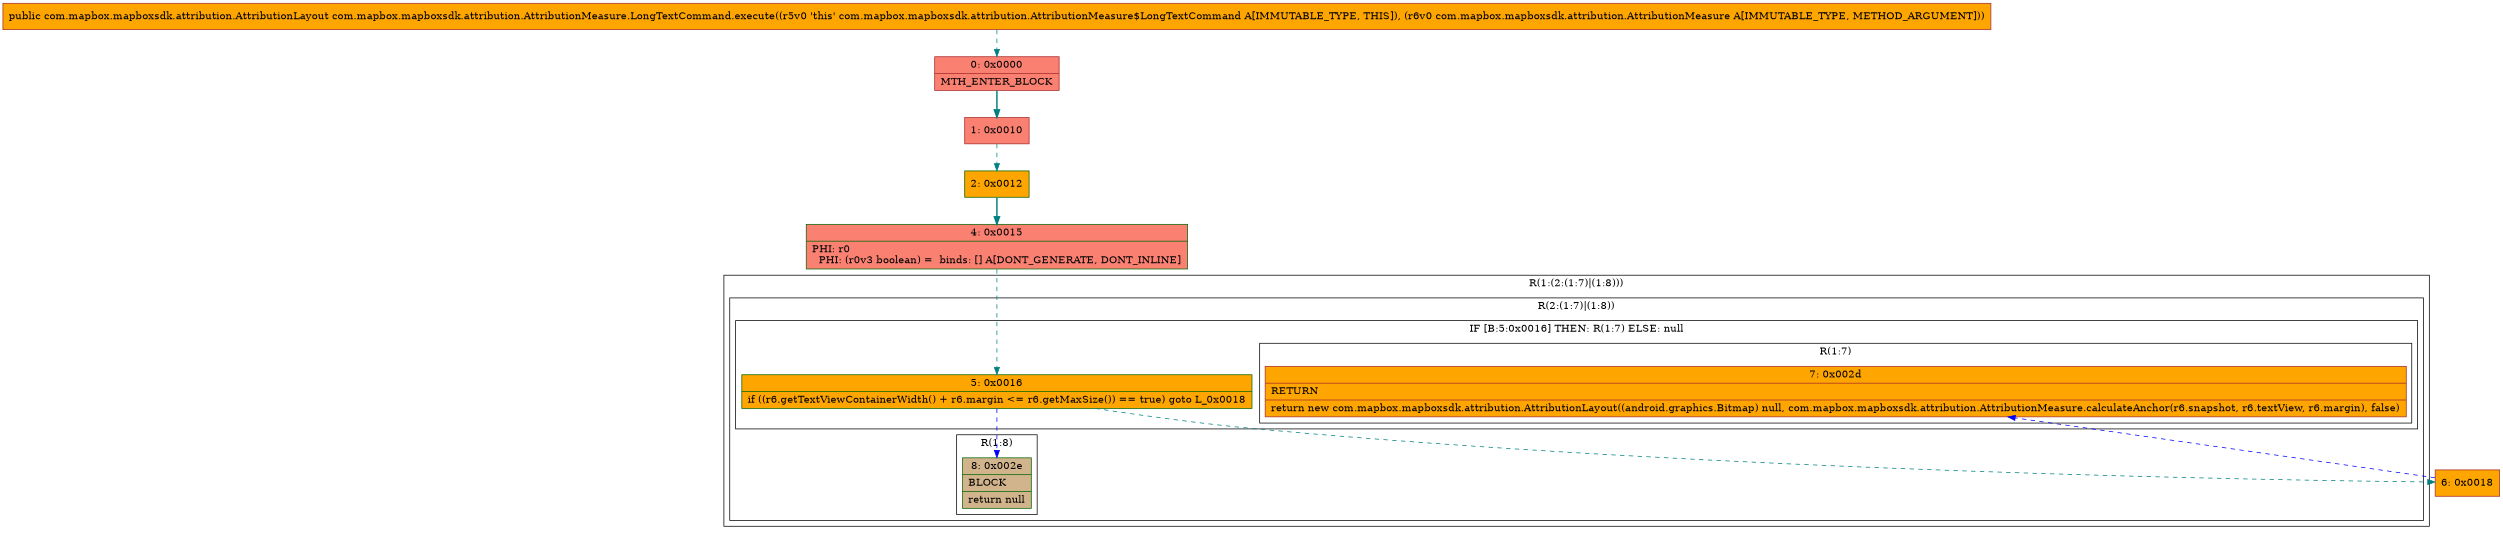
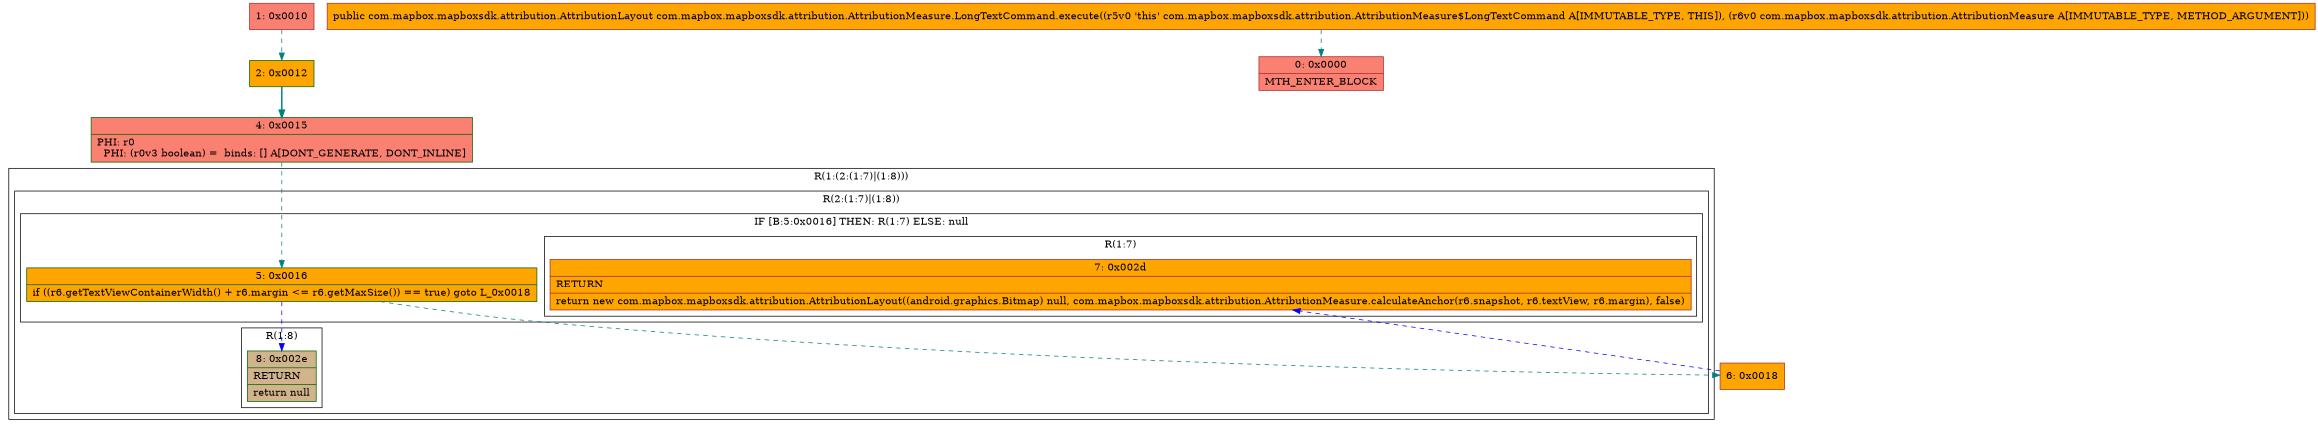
(997, 100) -> none
(987, 483) -> (277, 376)
